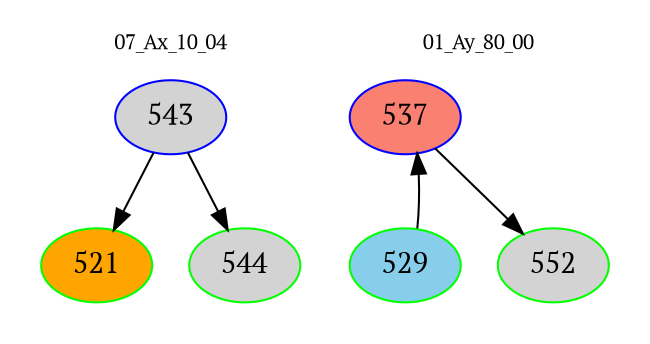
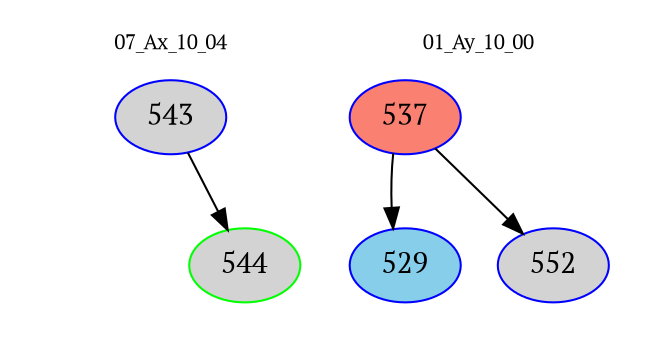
(479, 44) -> (479, 44)
(419, 201) -> (391, 181)
(97, 265) -> none
(405, 265) -> (405, 265)
(553, 265) -> (553, 265)
